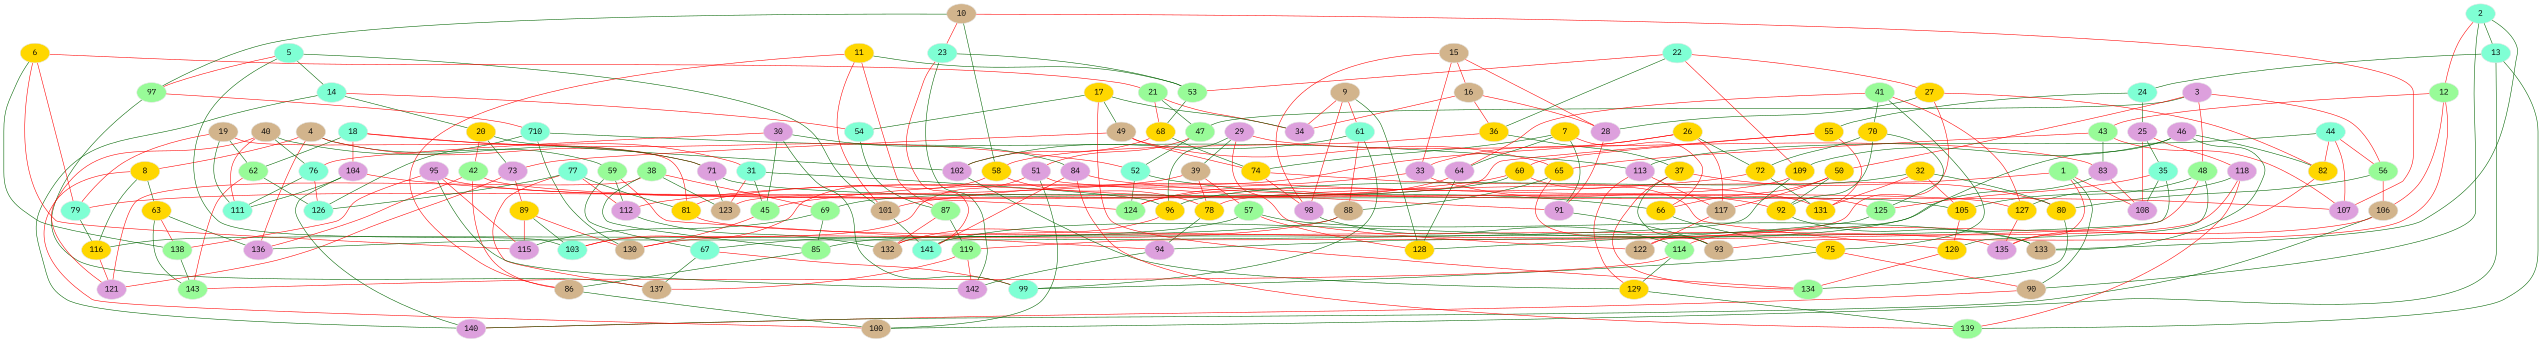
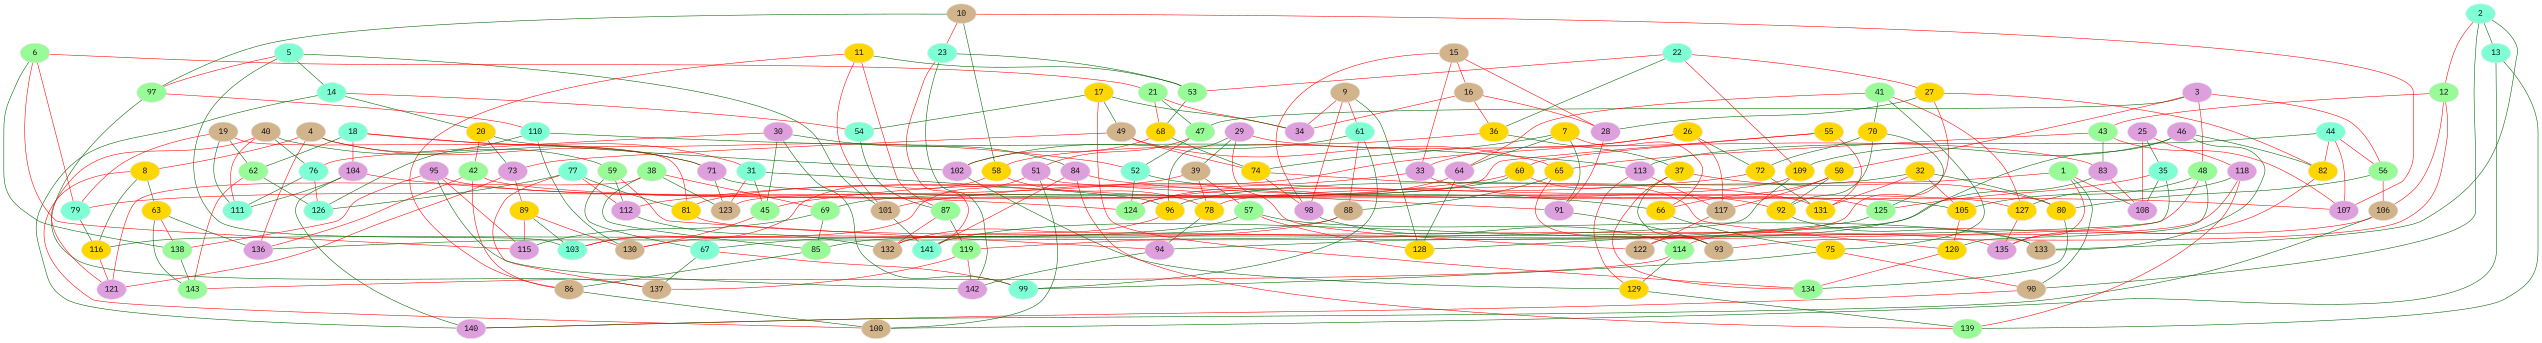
(35, 53) -> (35, 53)
(2142, 92) -> none
(535, 132) -> (535, 132)
